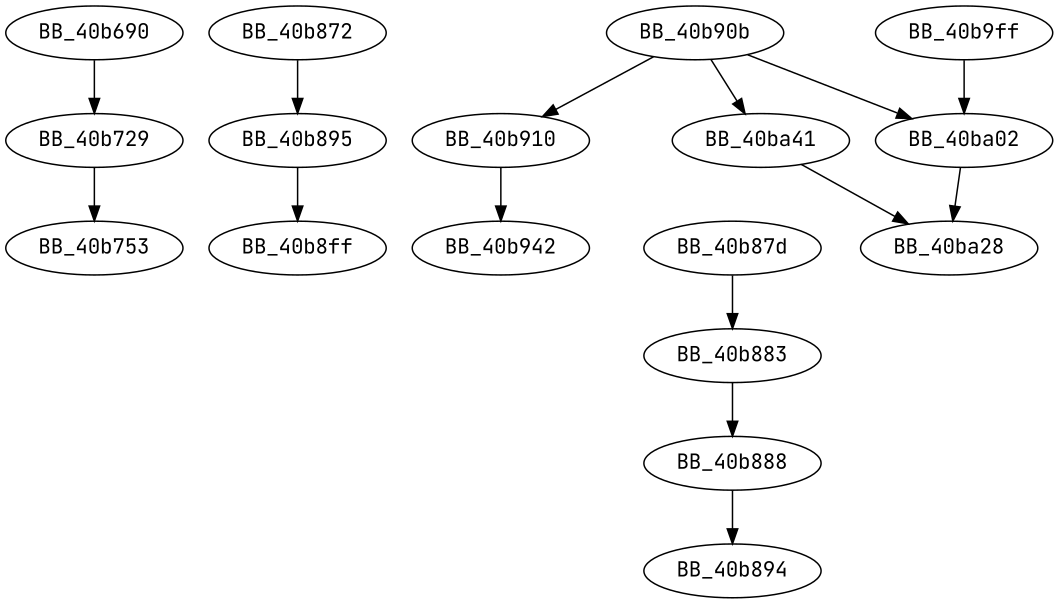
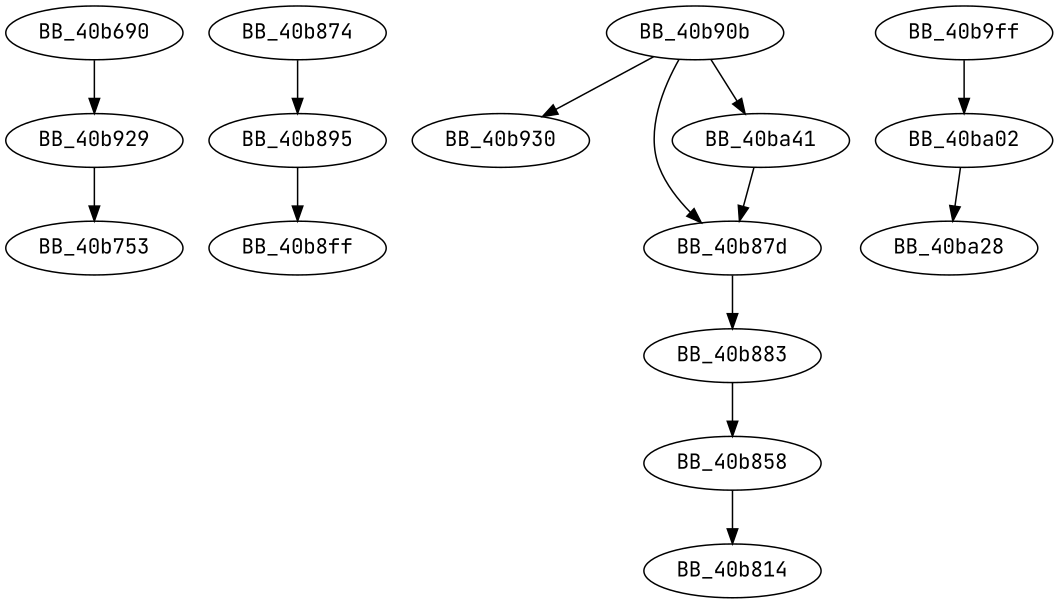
(298, 33) -> (298, 33)
(822, 84) -> (654, 139)
(94, 140) -> (94, 140)
(501, 140) -> (501, 140)
(848, 190) -> (749, 187)
(501, 248) -> none
(732, 463) -> (732, 463)
(732, 571) -> (732, 571)
